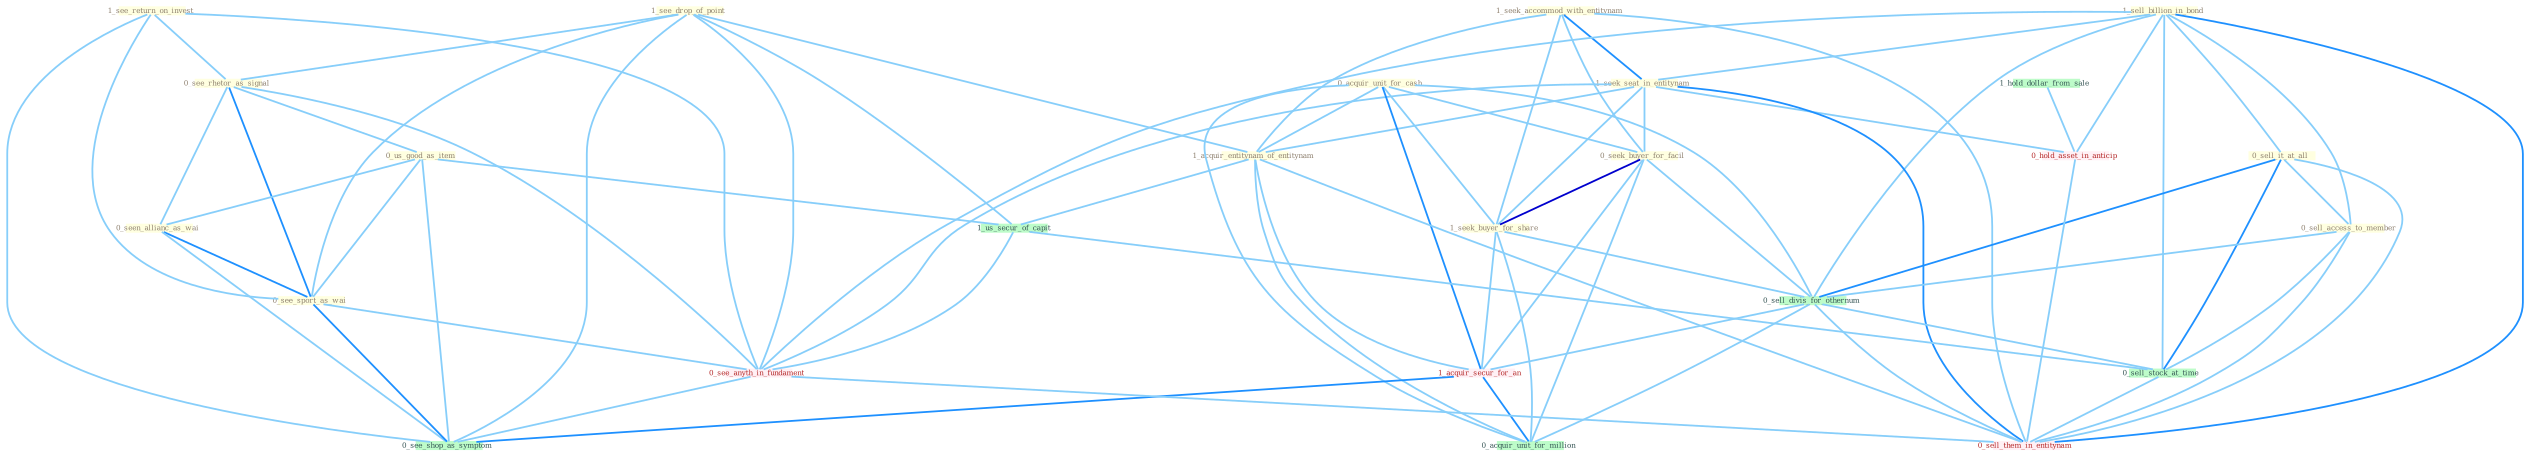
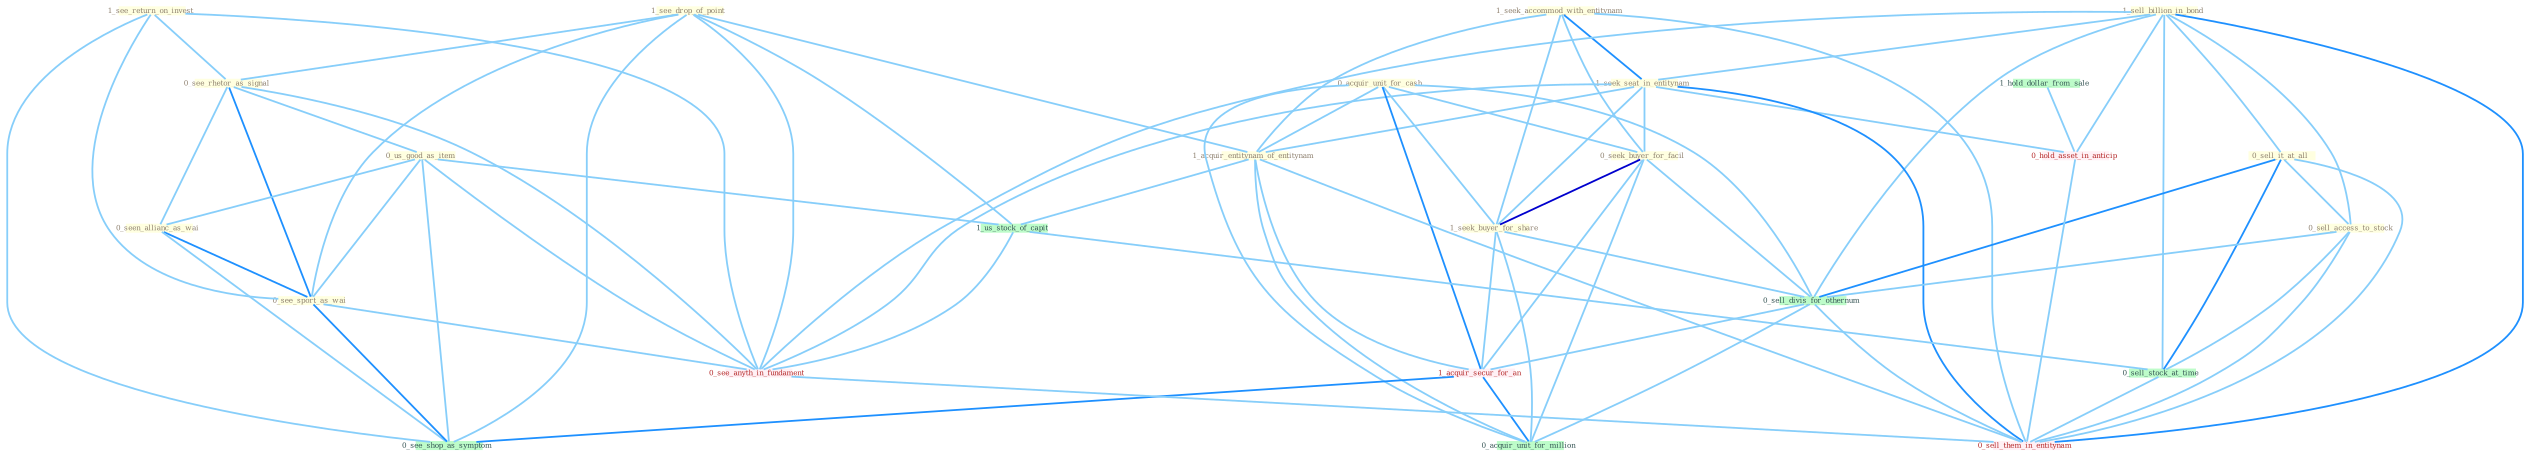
(1014, 228) -> (1014, 228)
(2351, 228) -> (2351, 228)
(1979, 335) -> none
(604, 409) -> (575, 269)
